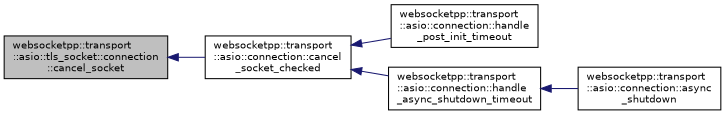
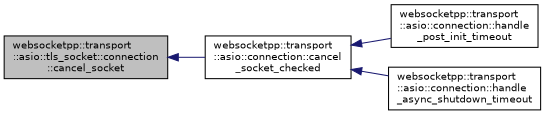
(649, 89) -> none
